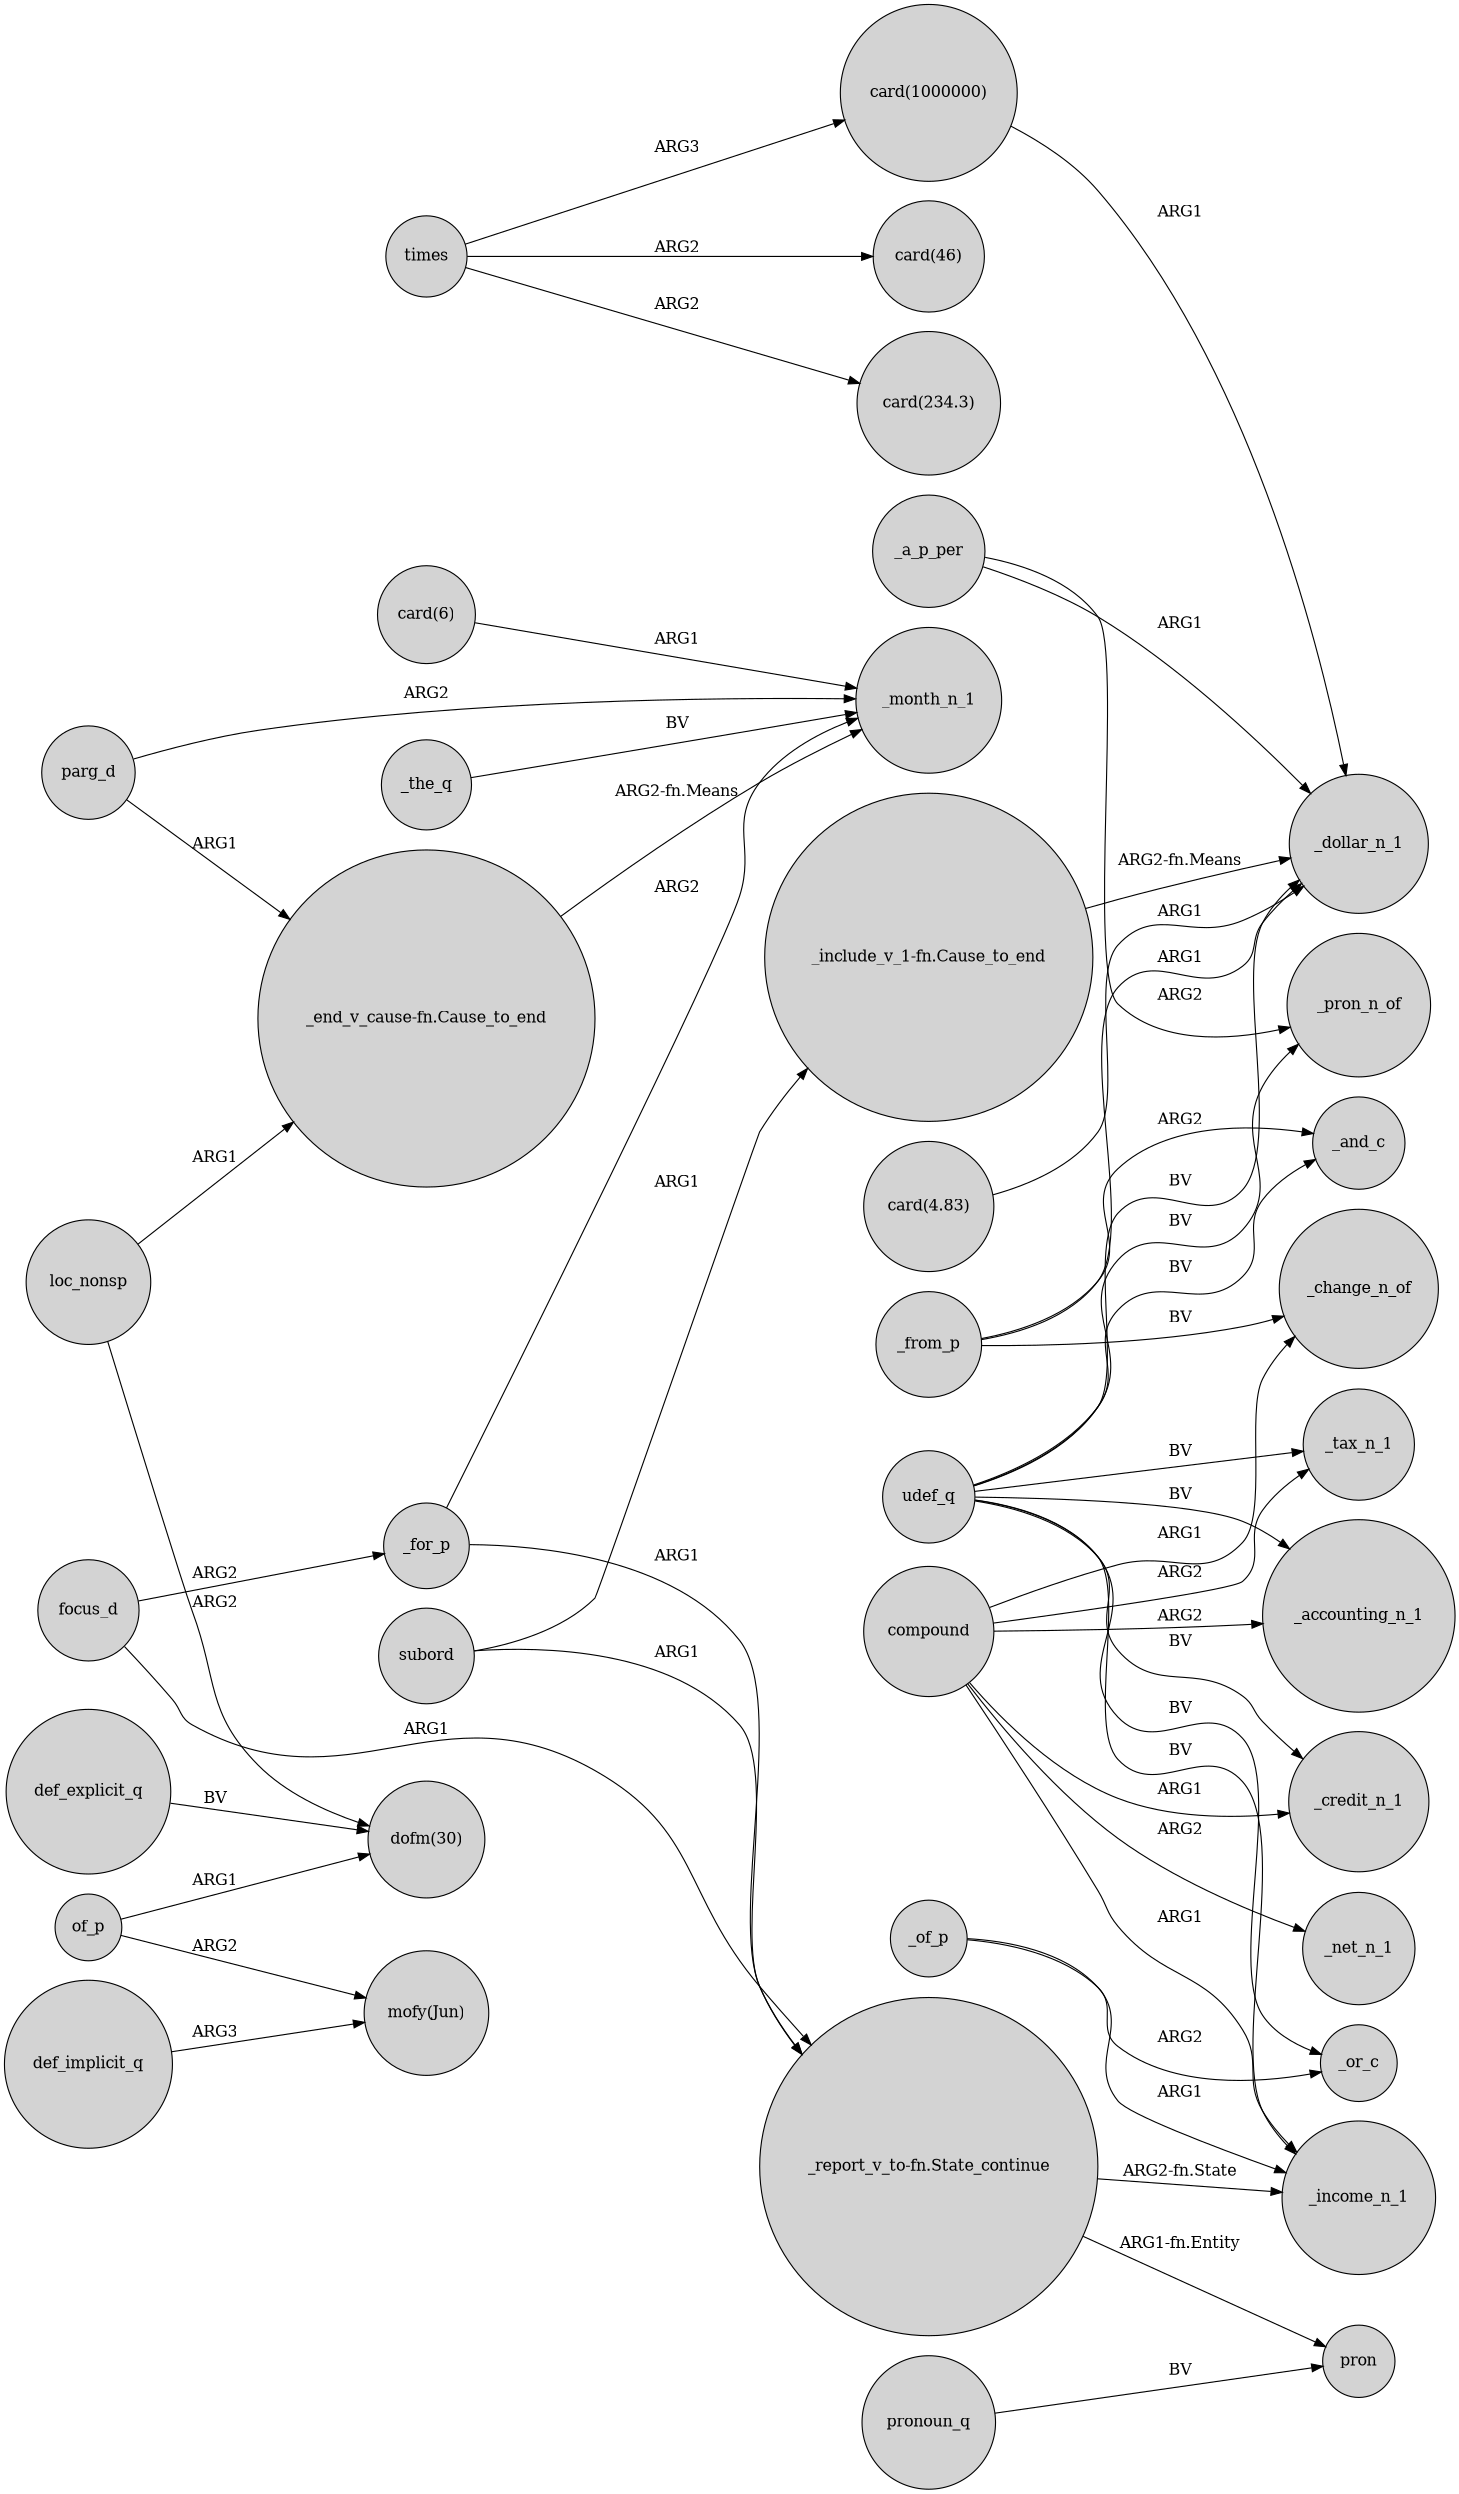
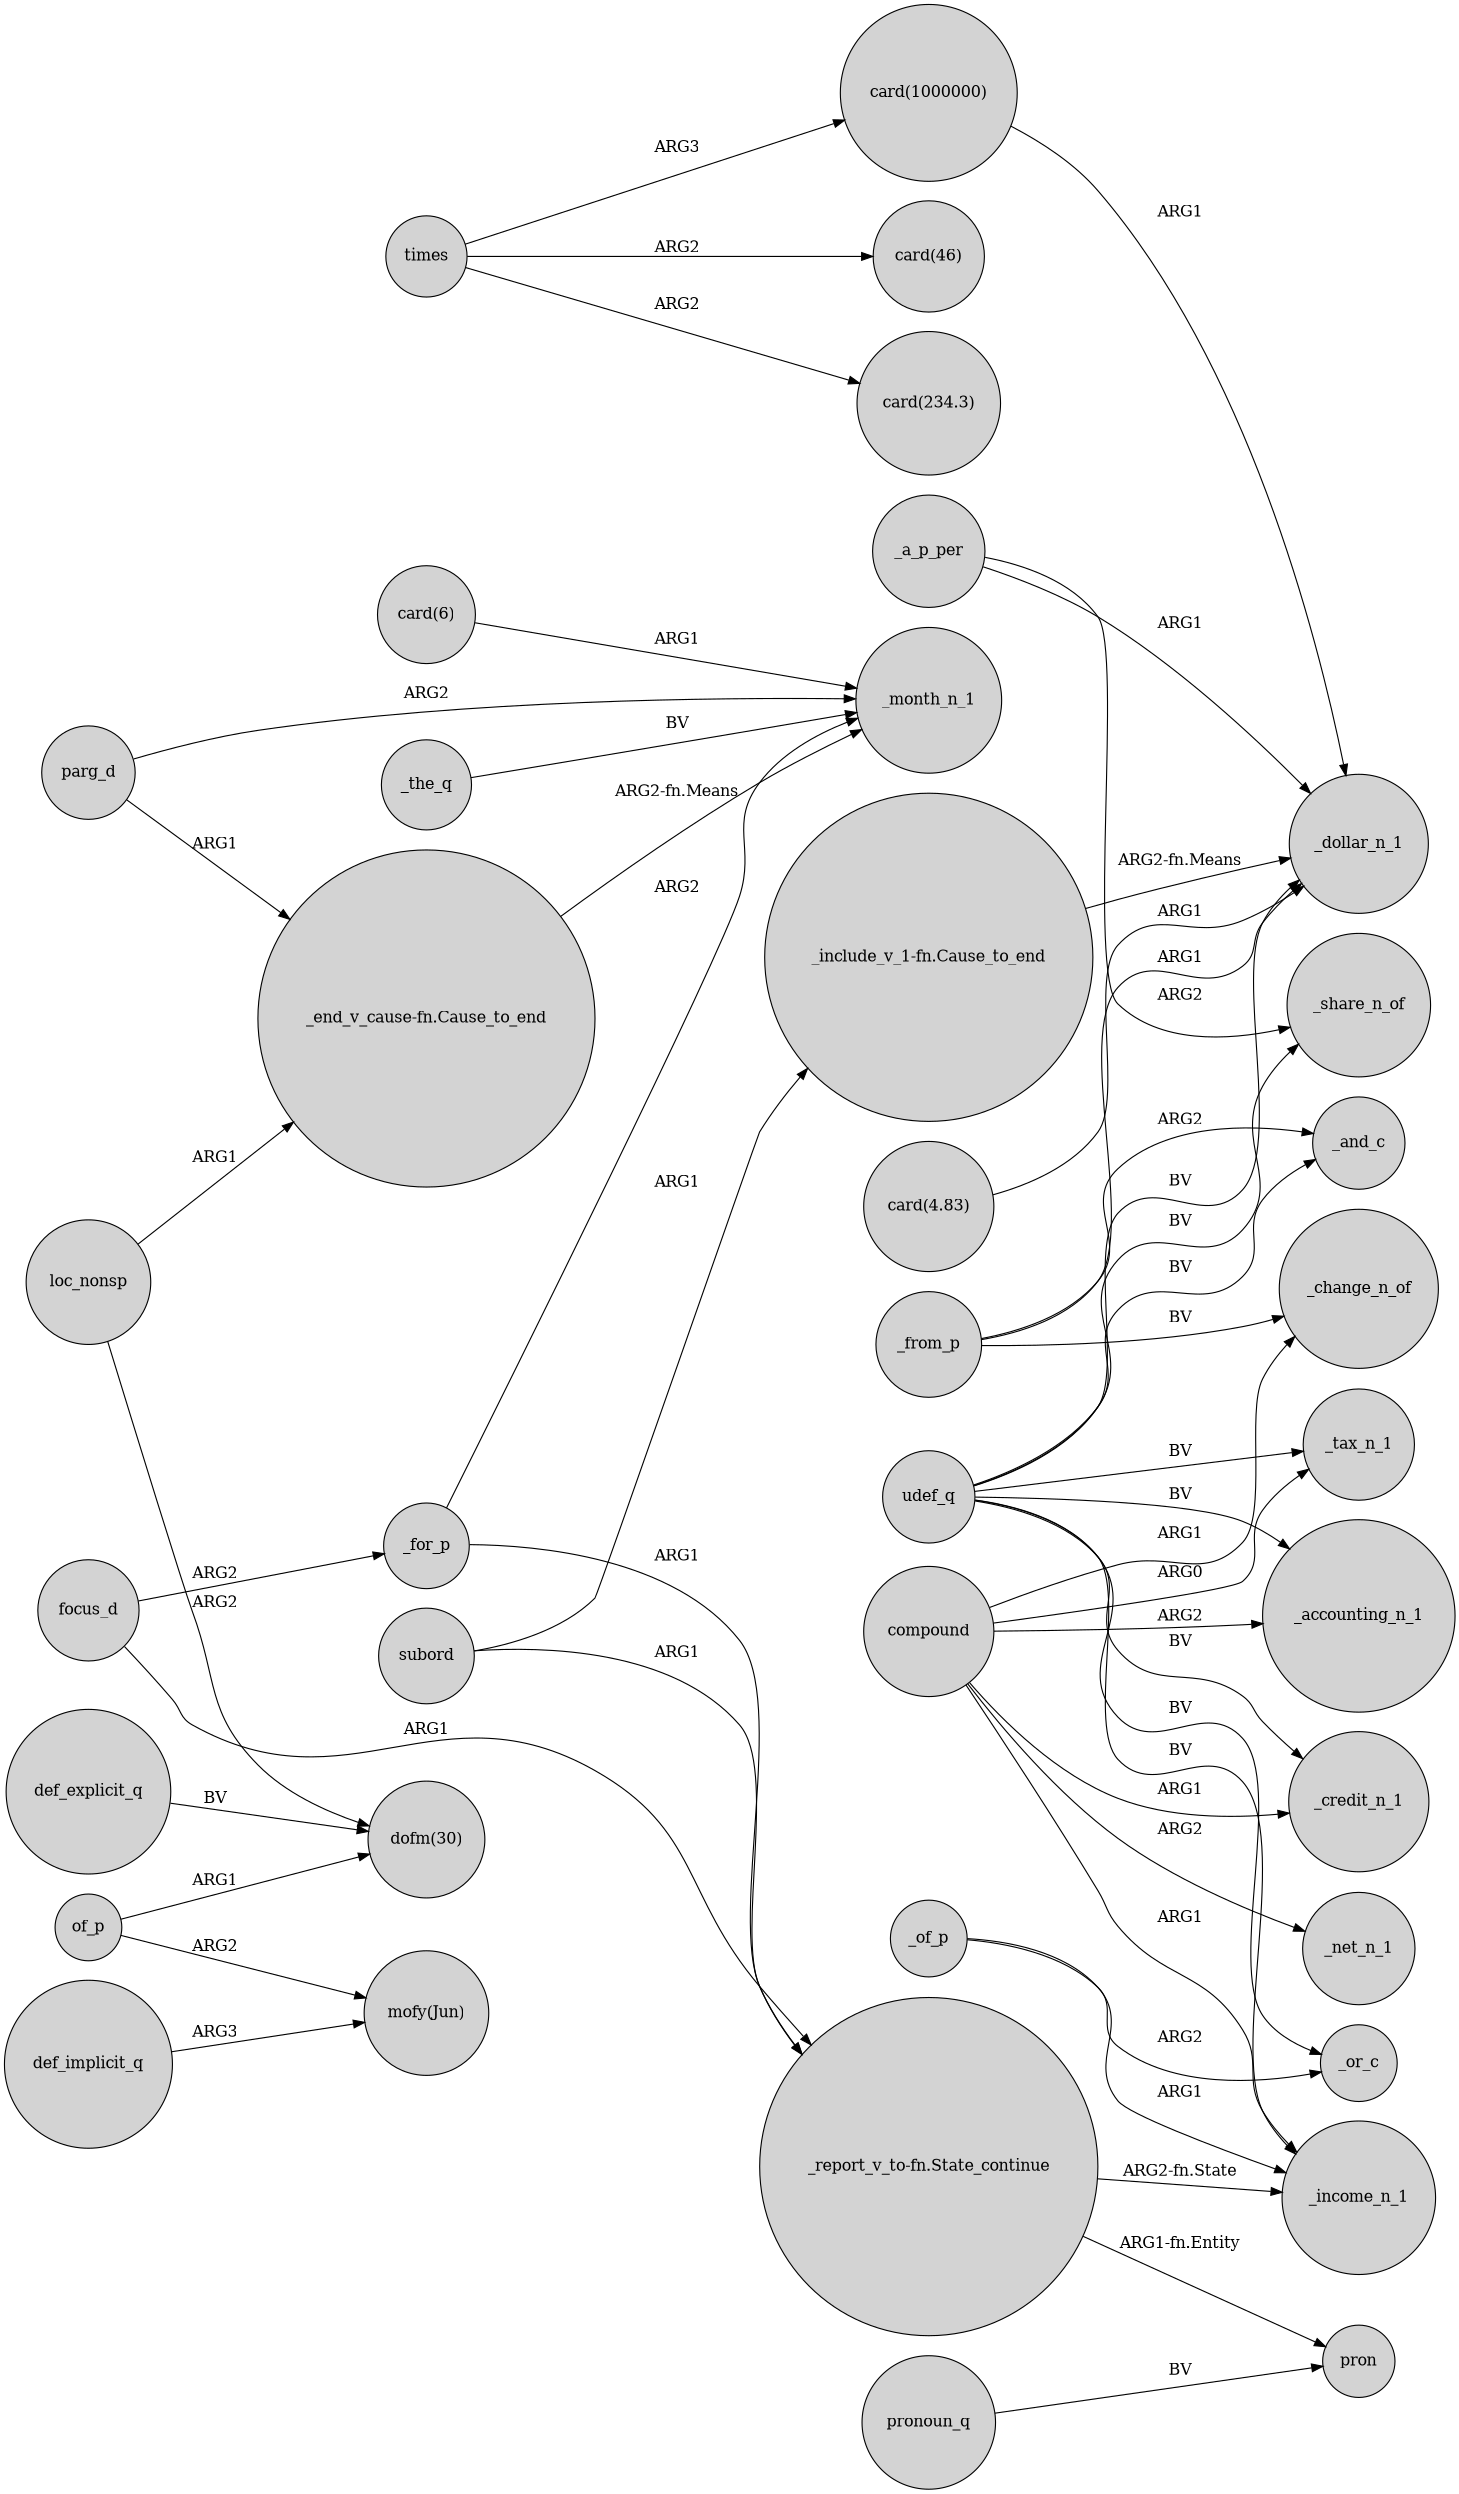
(1359, 1005) -> (1359, 1005)
(1180, 1573) -> (1180, 1573)
